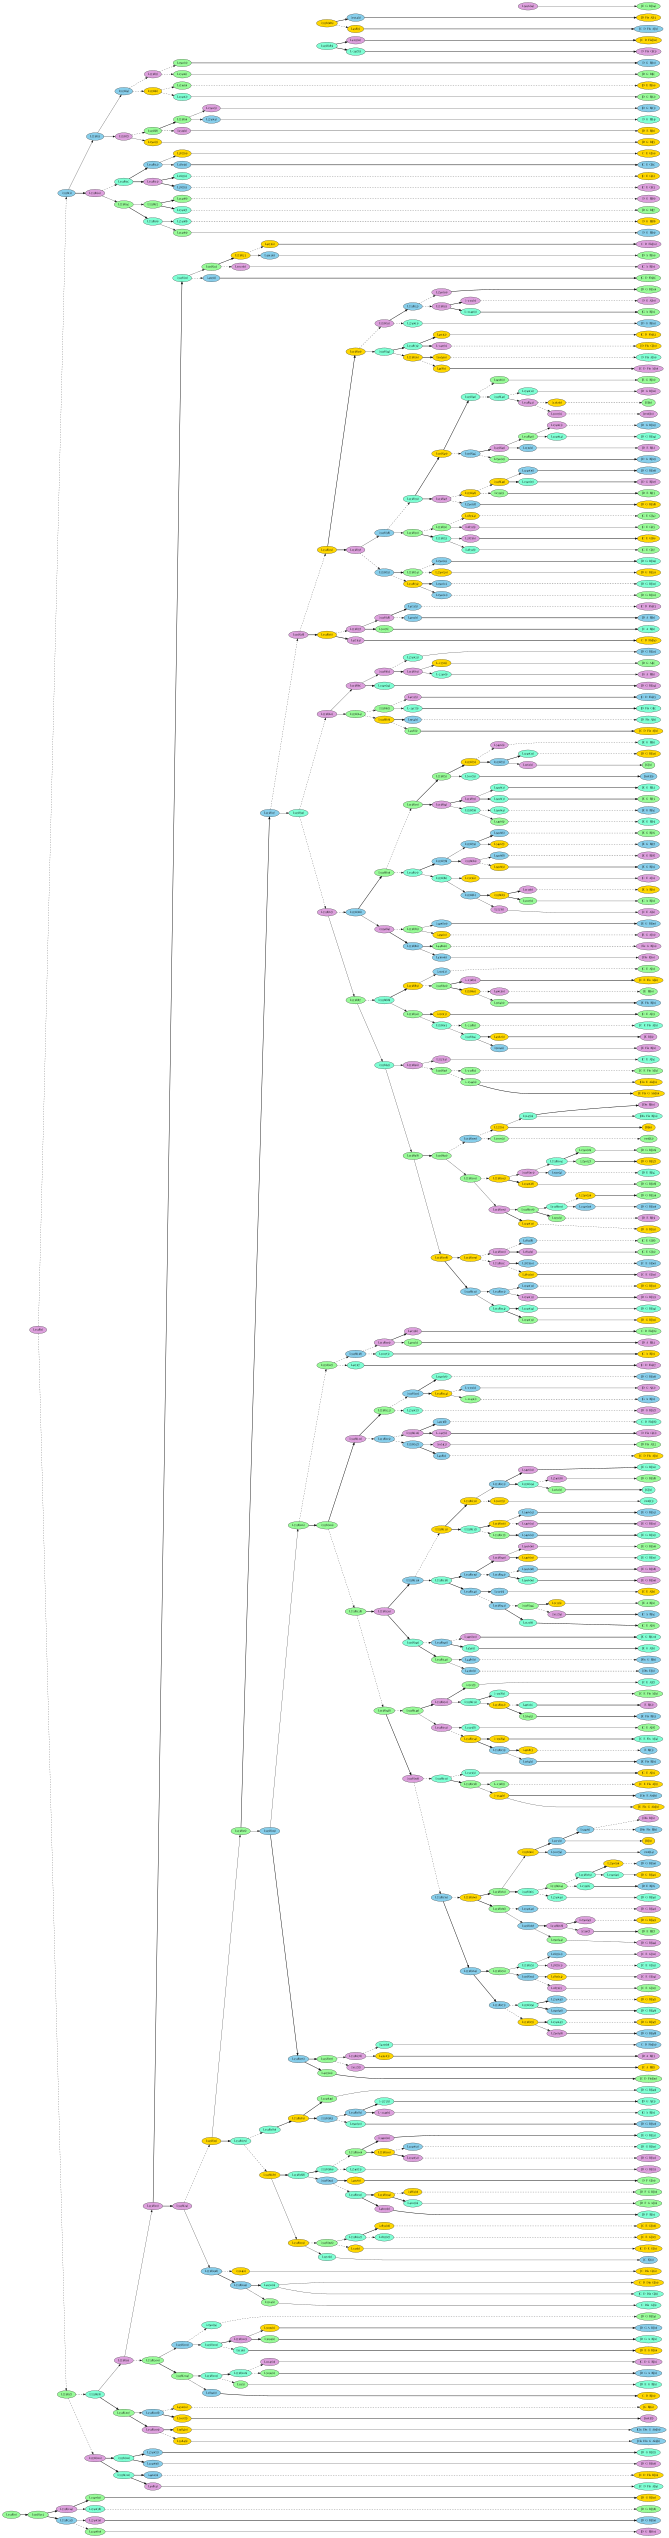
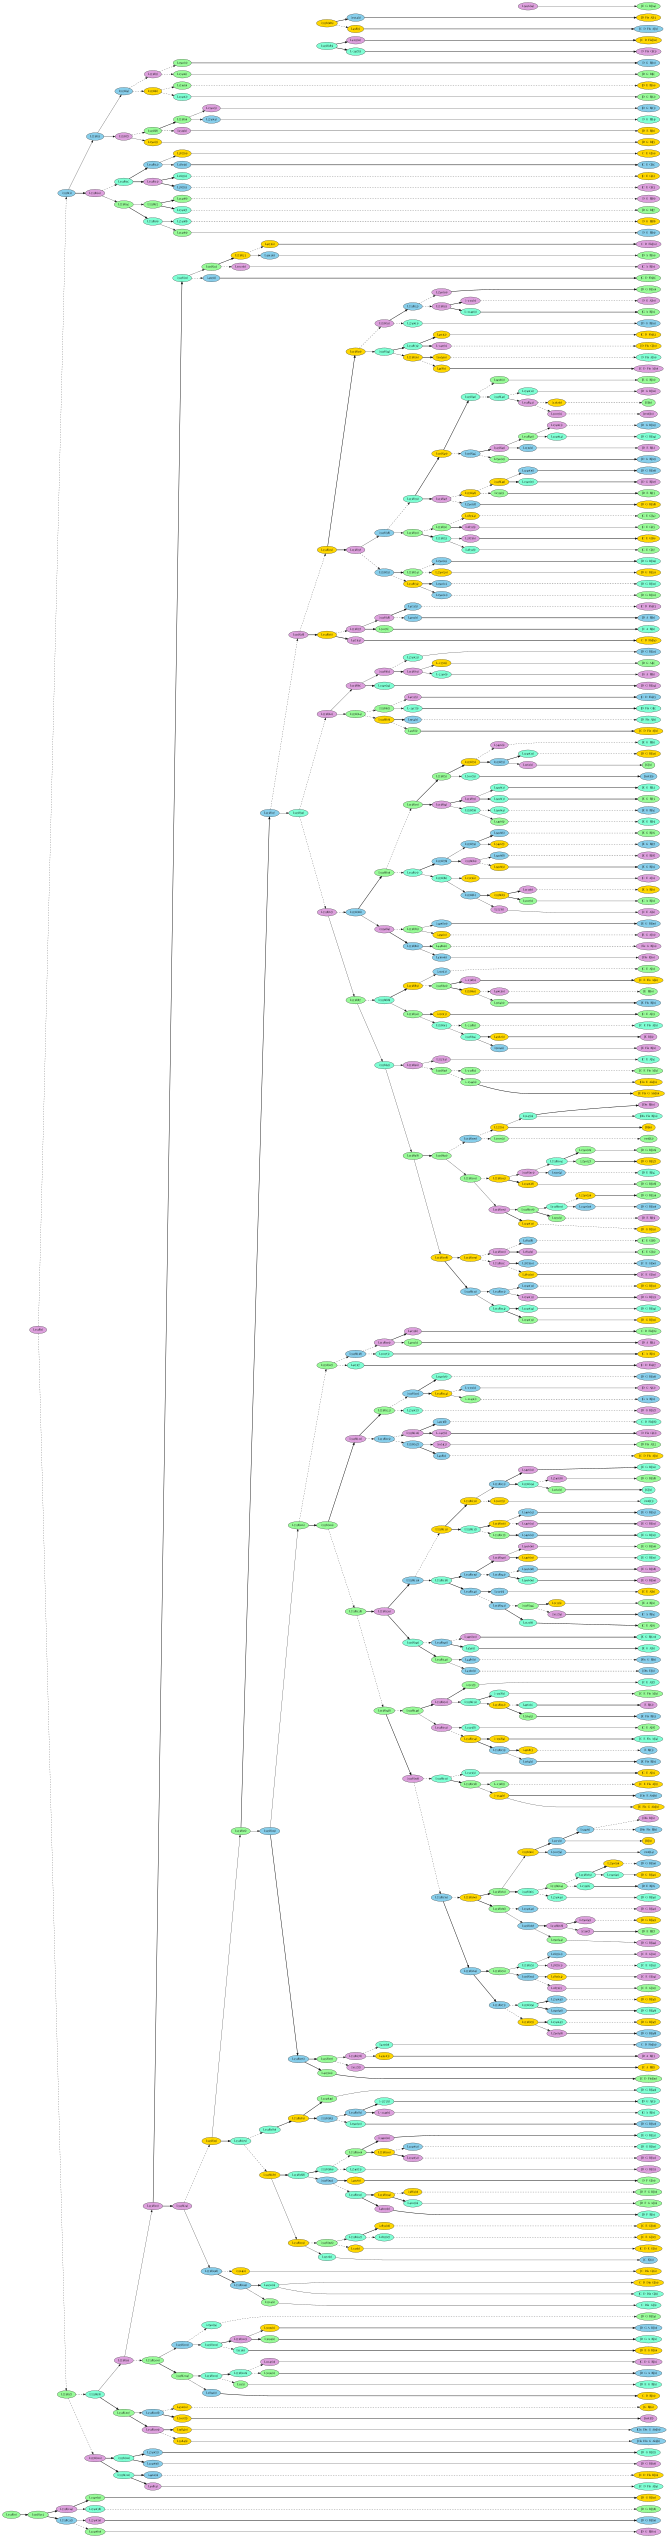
(455, 527) -> (455, 527)
